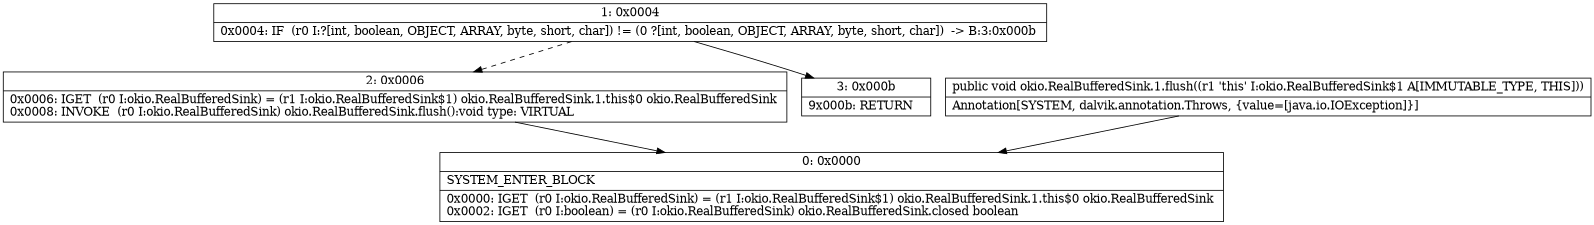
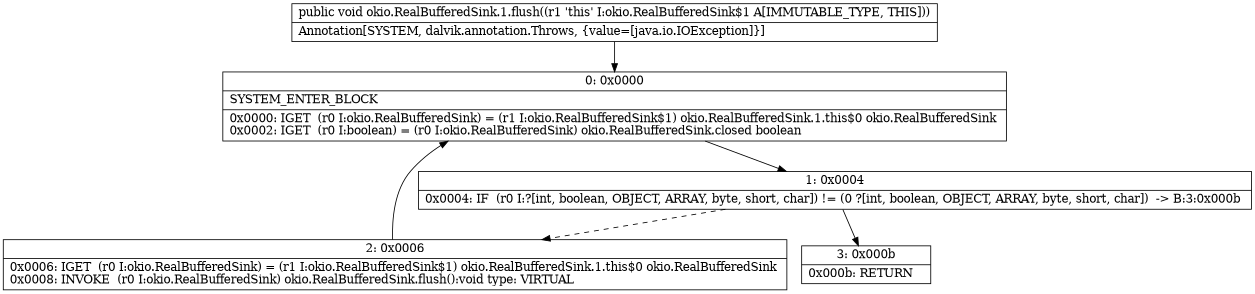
(866, 106) -> (866, 274)
none -> (742, 155)
